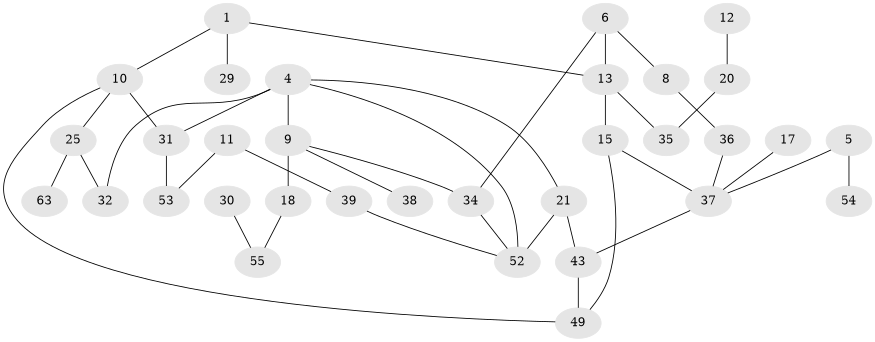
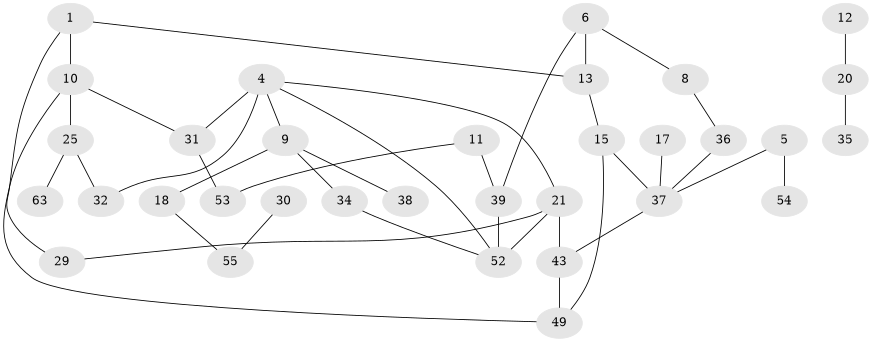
(538, 110) -> (535, 107)
(636, 110) -> none
none -> (315, 241)
